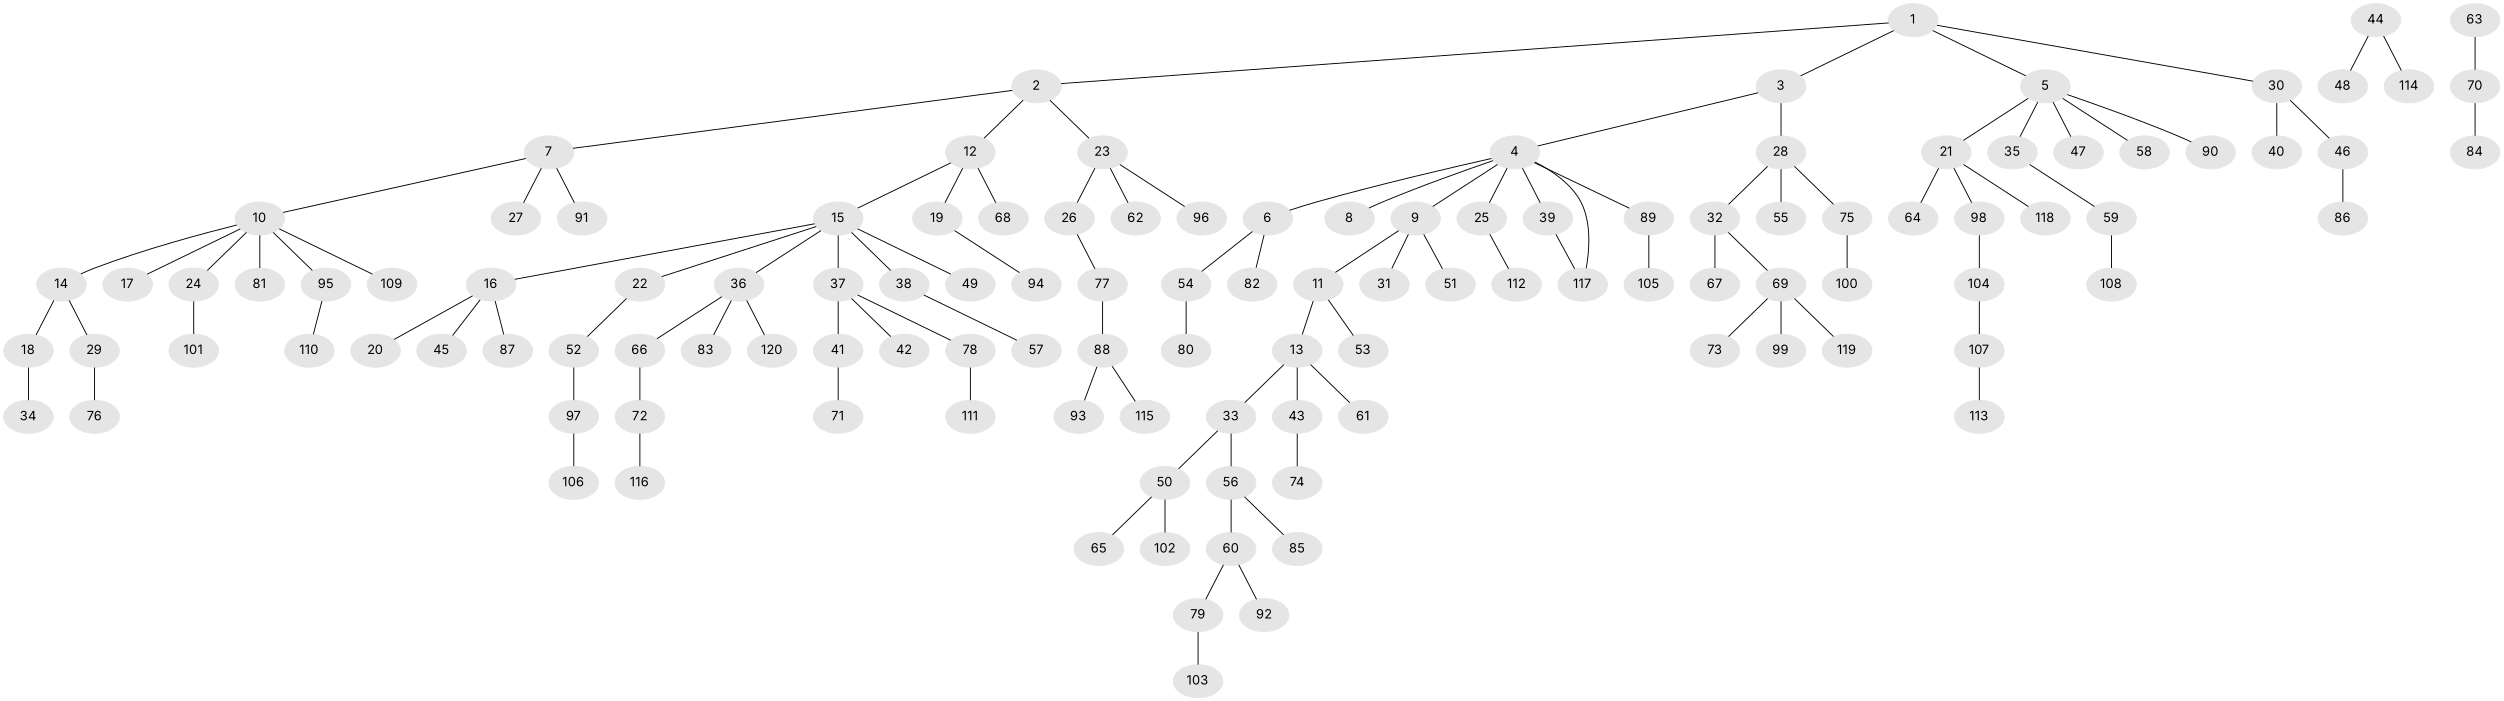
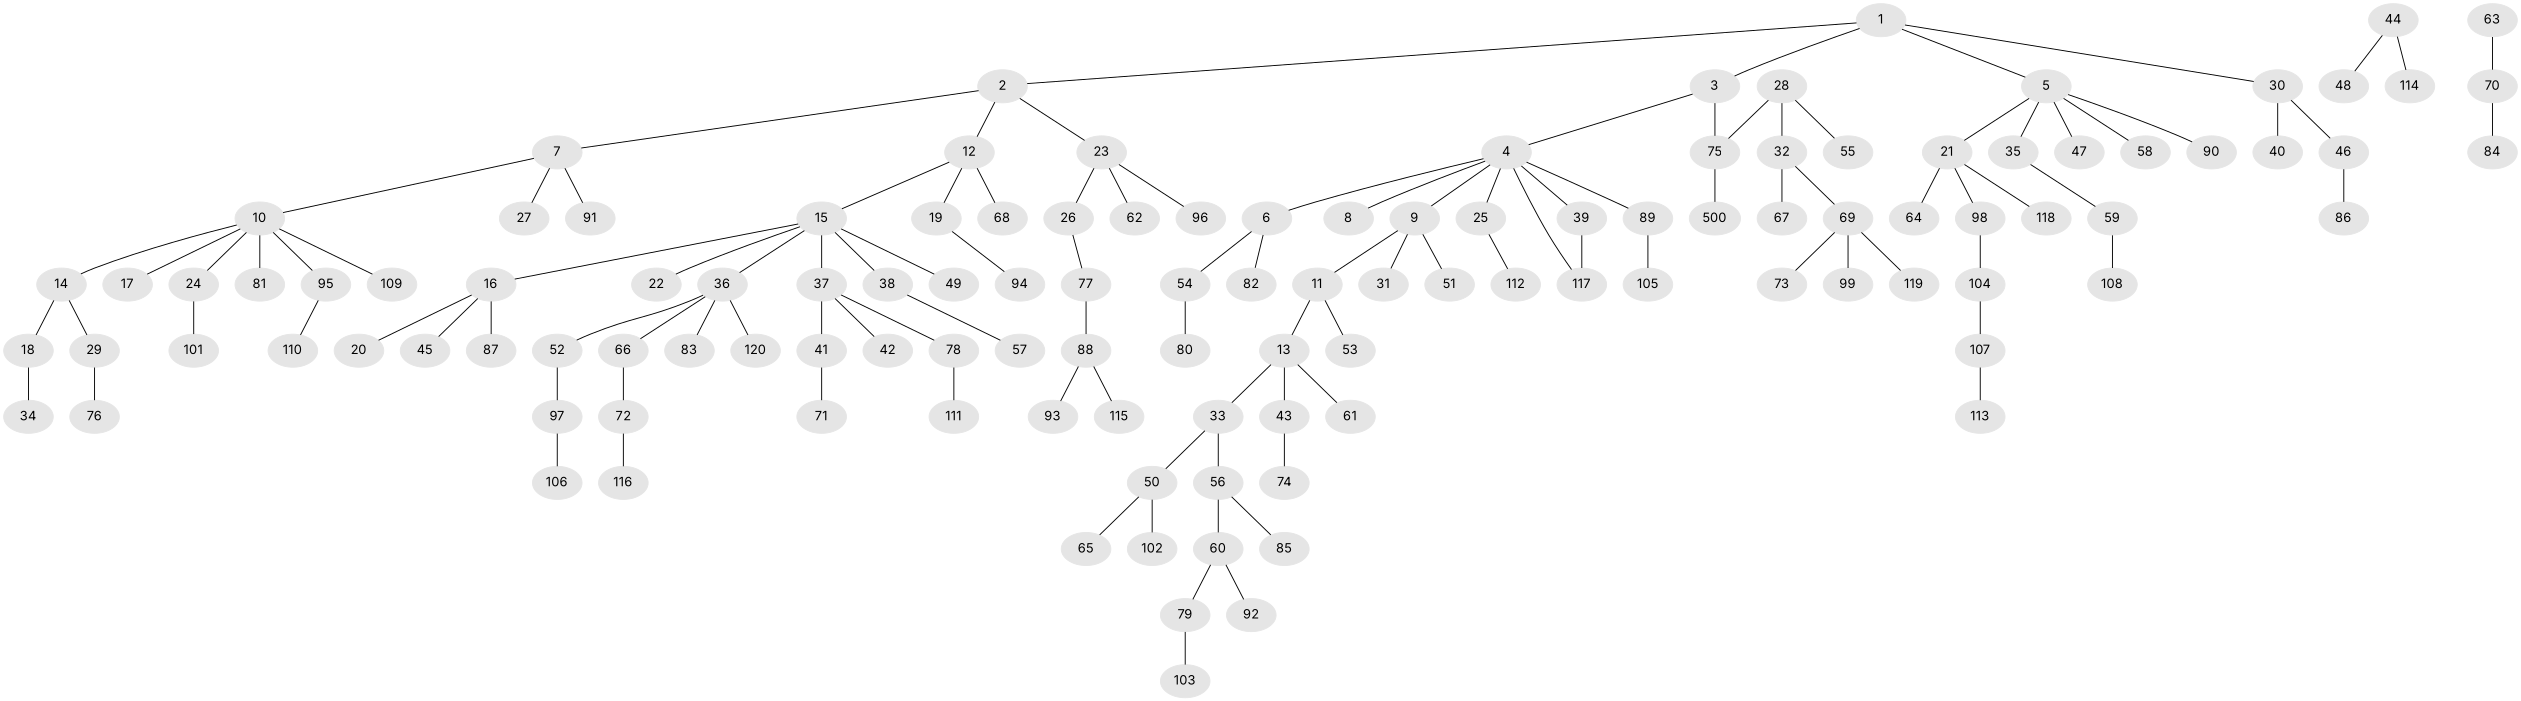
(1781, 119) -> (1715, 119)
(1847, 285) -> (1715, 218)
(607, 318) -> (640, 318)
